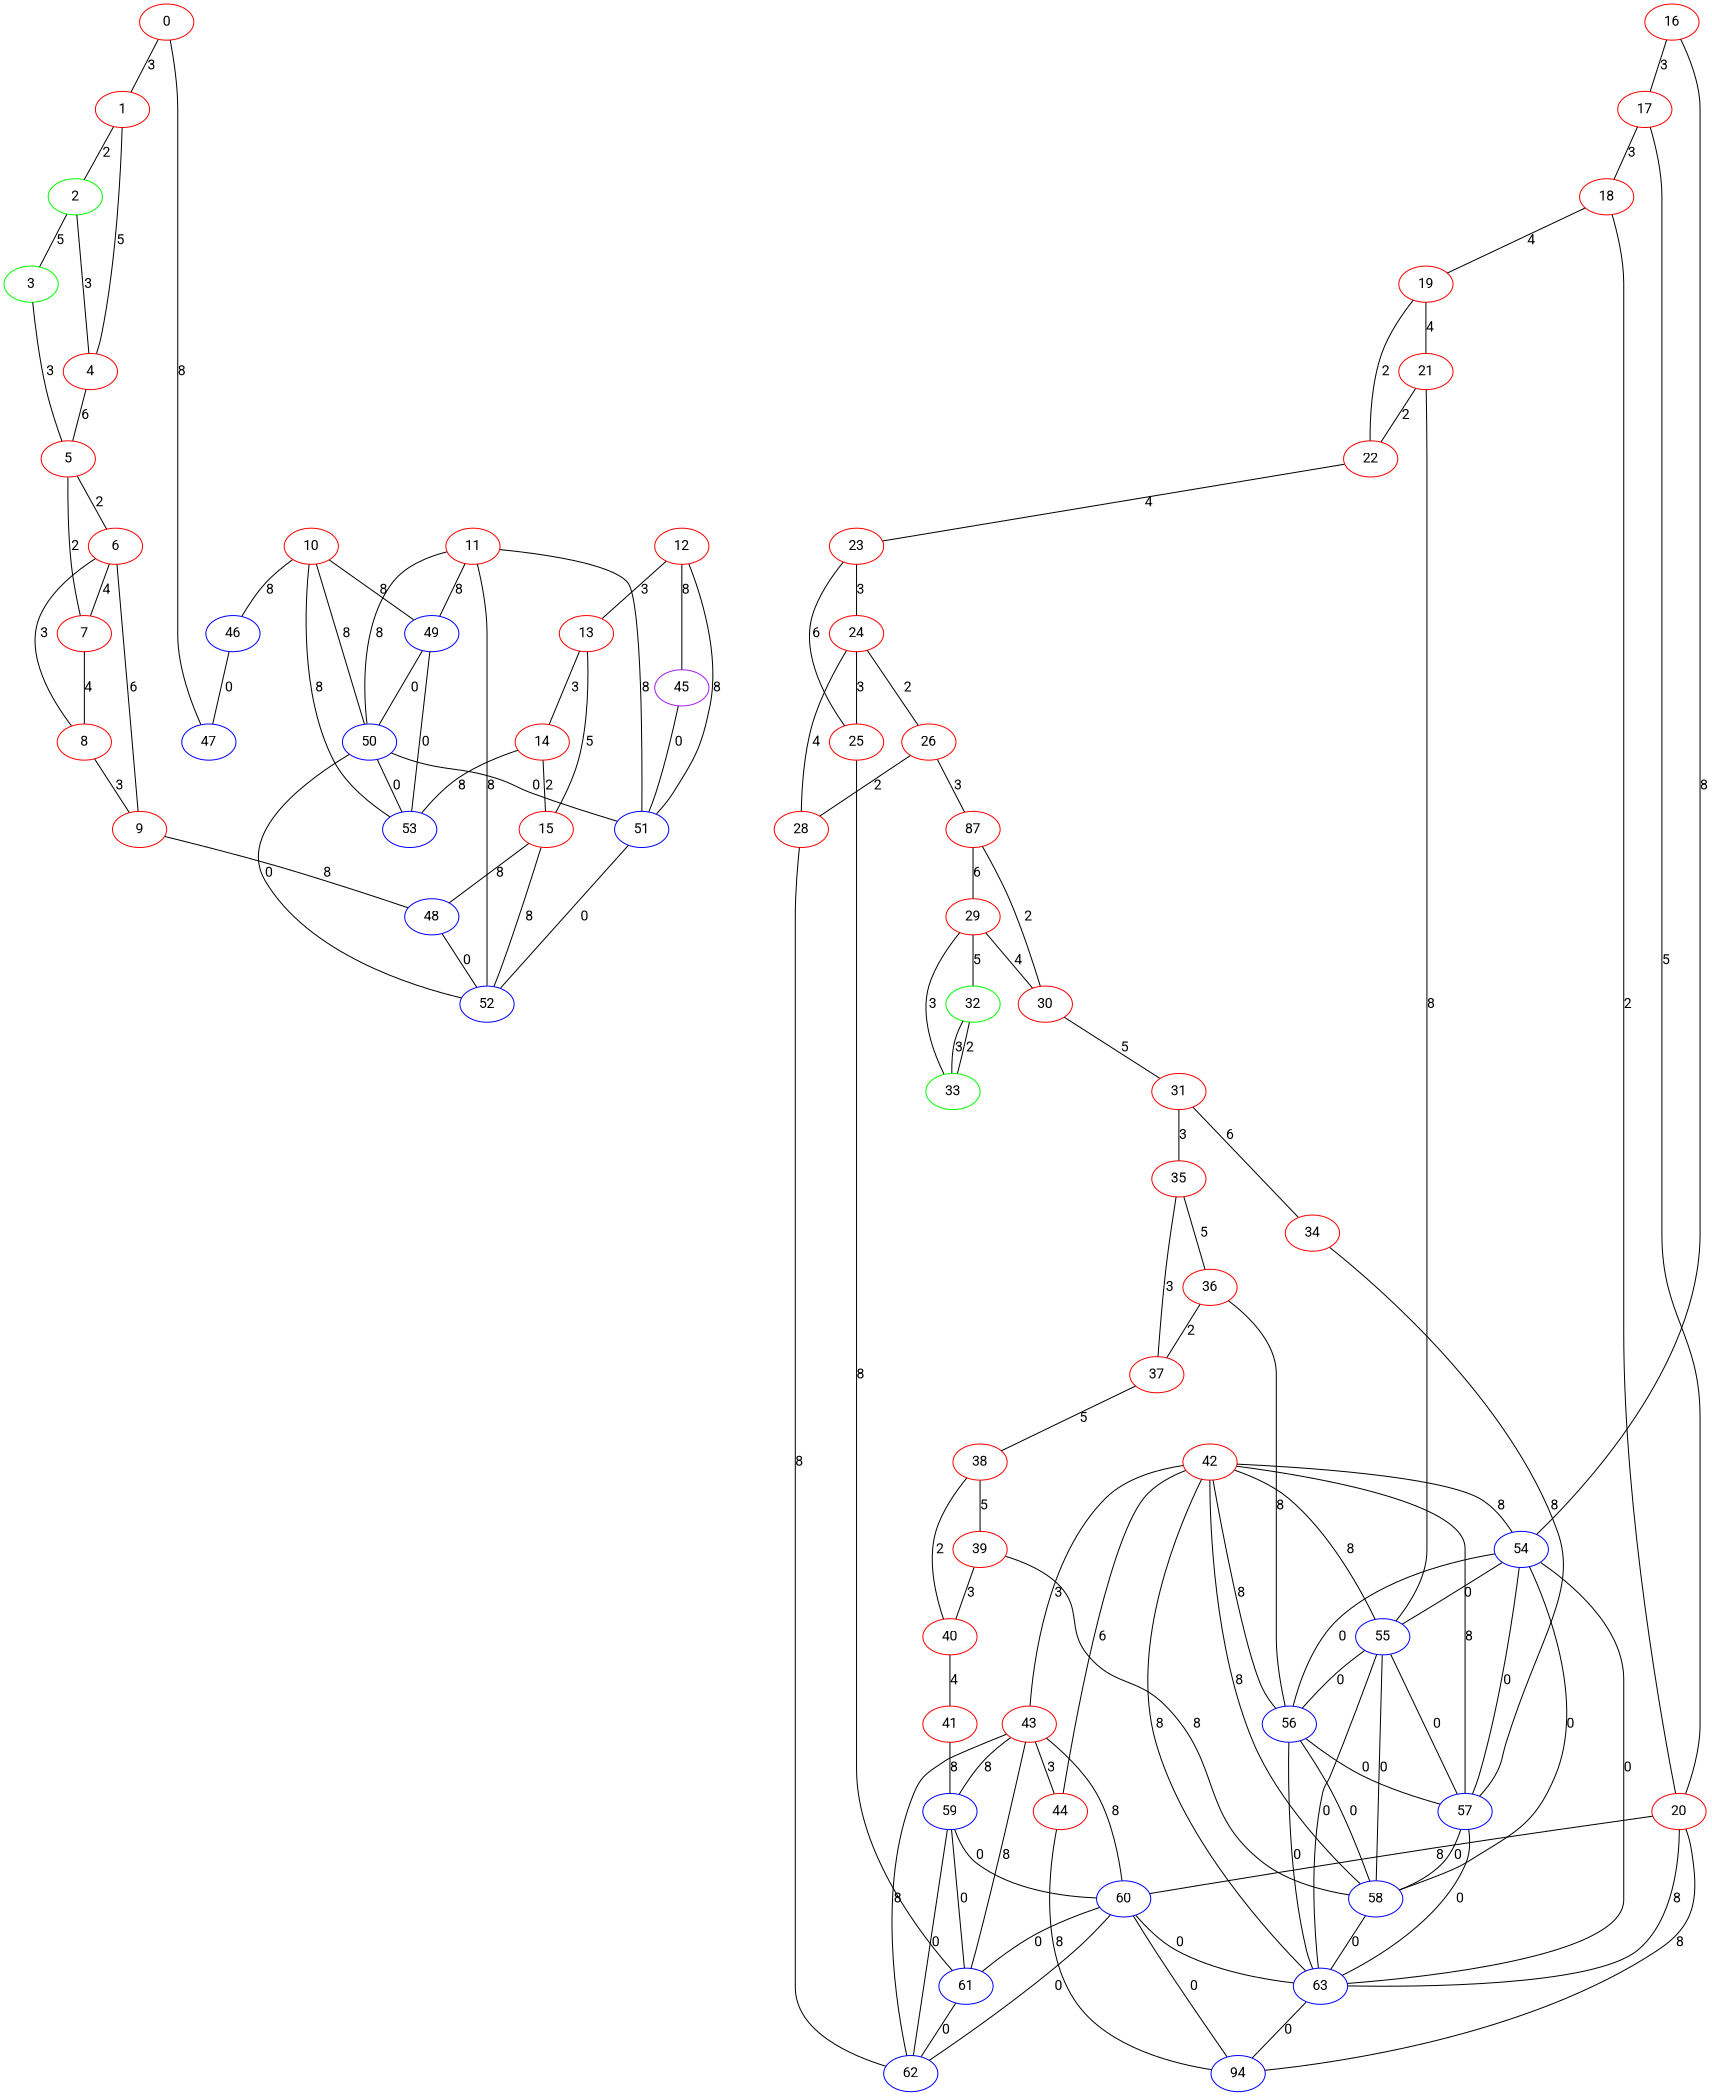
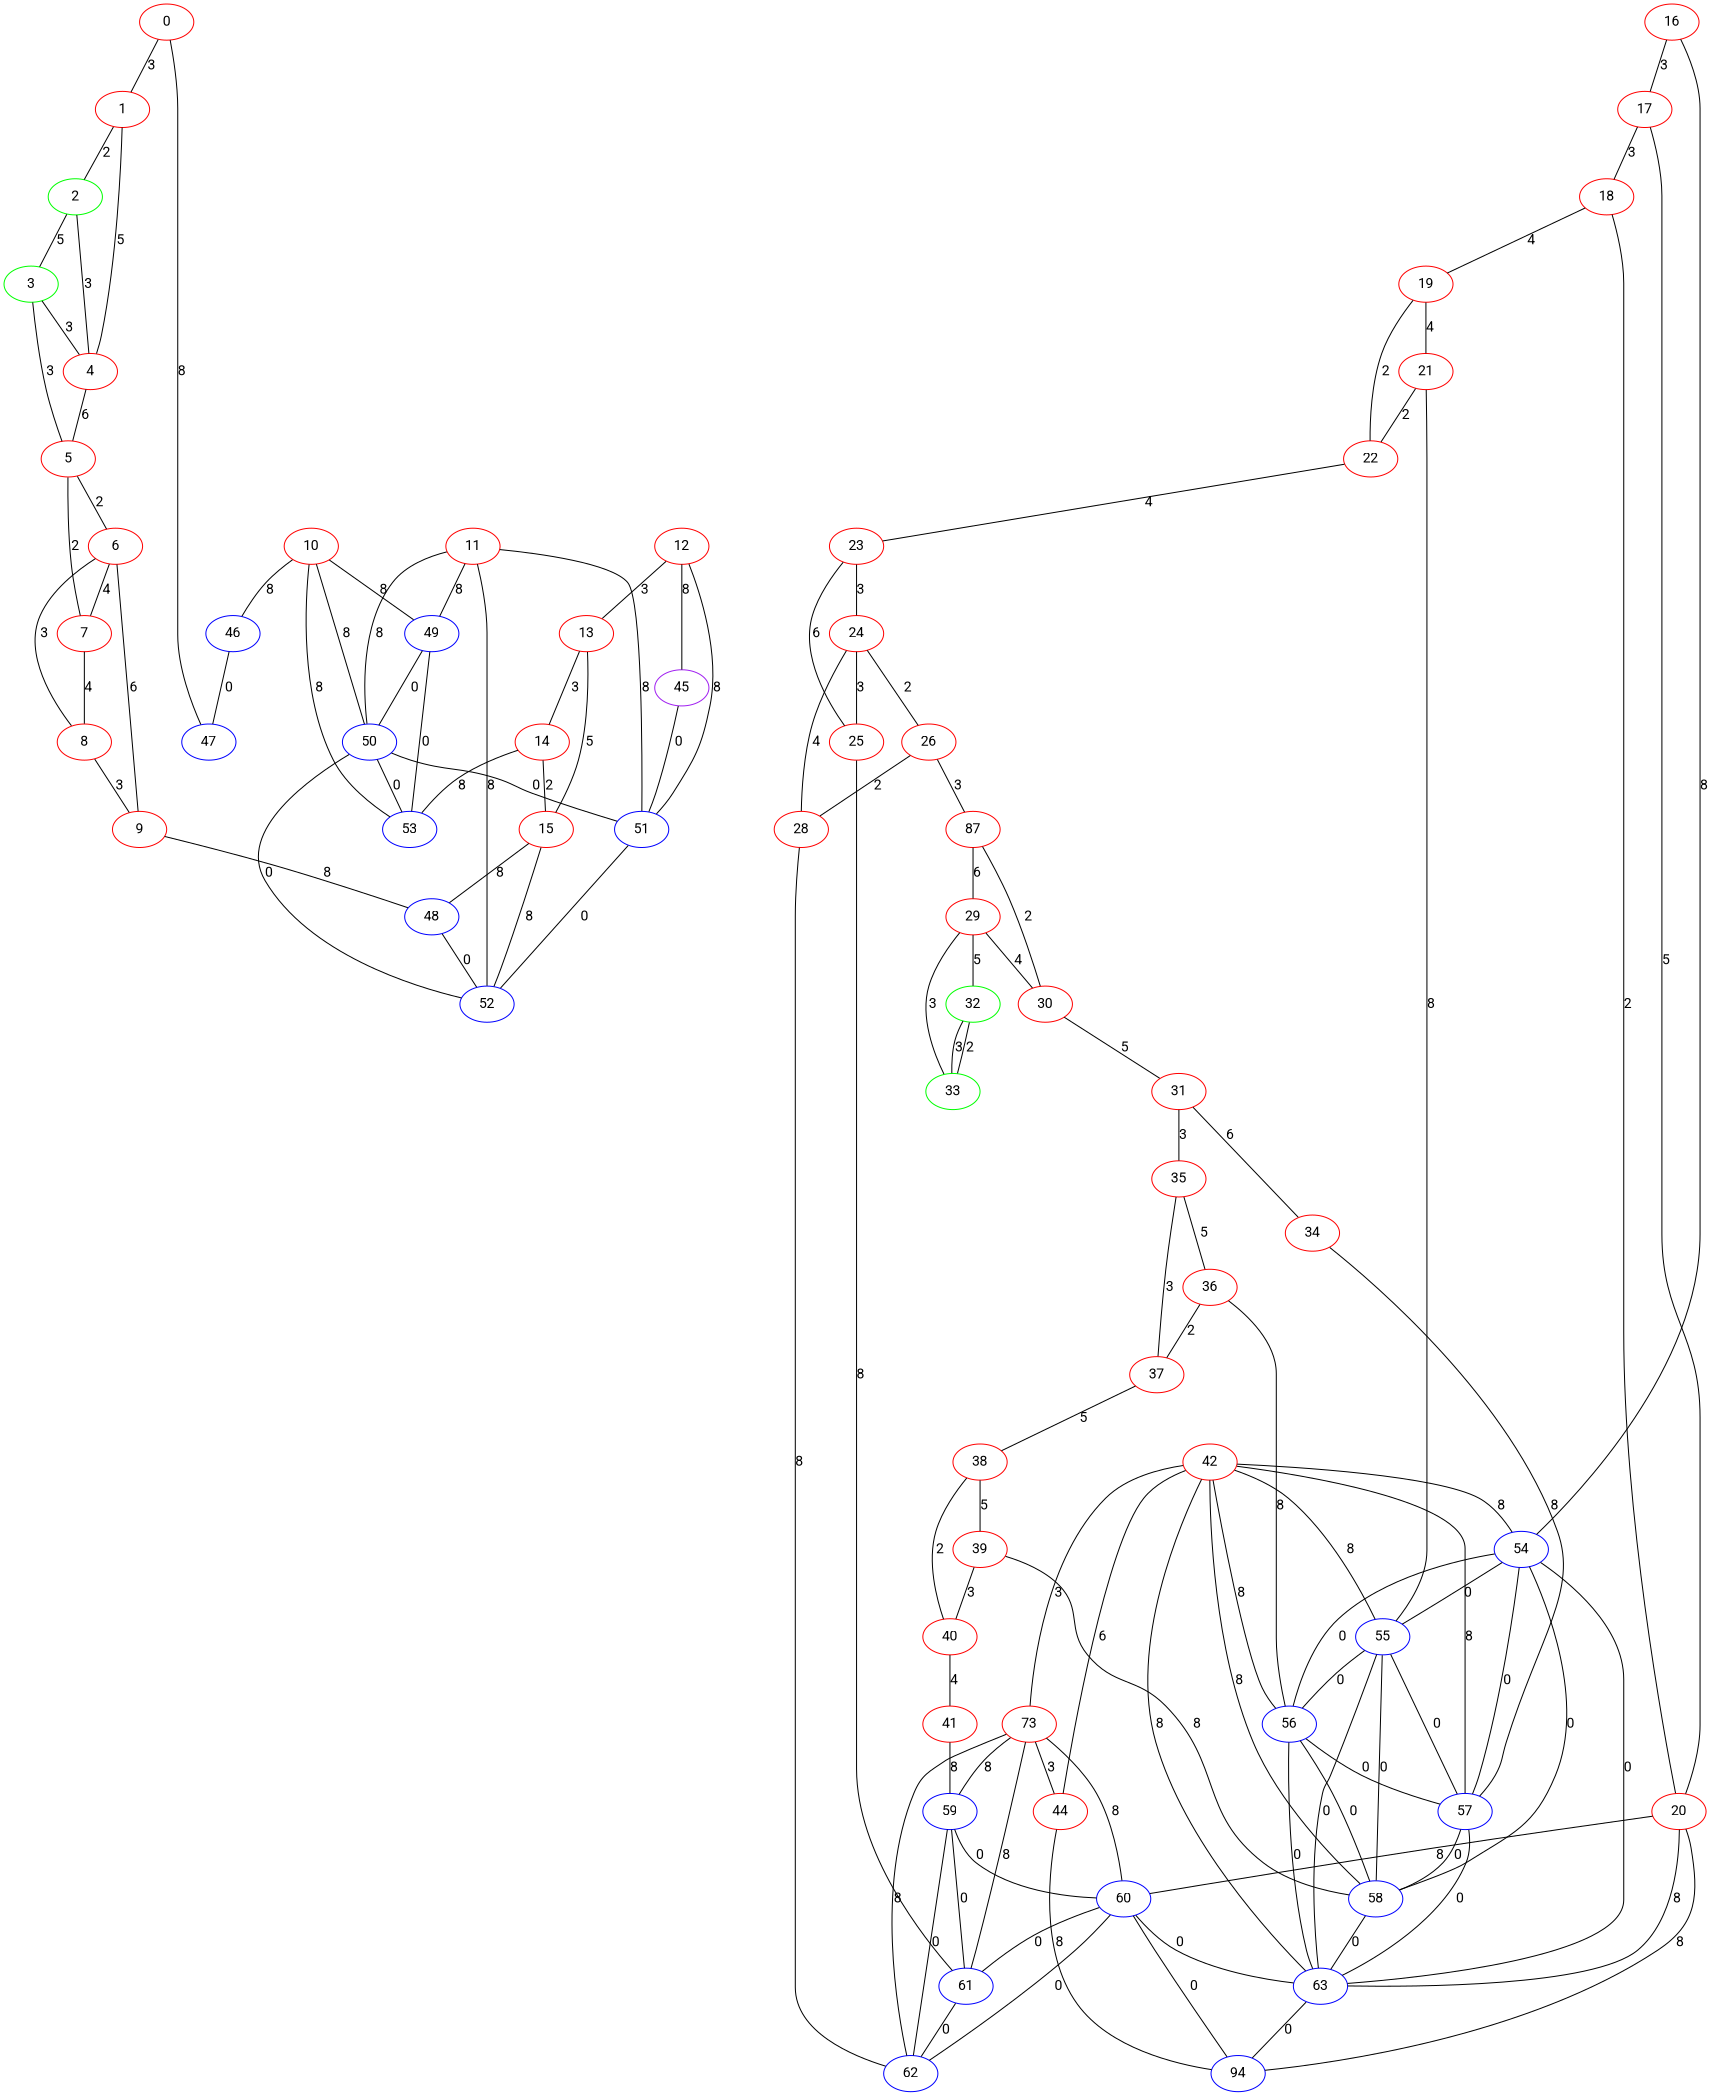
none -> (61, 328)
(1029, 1724) -> (1029, 1724)
